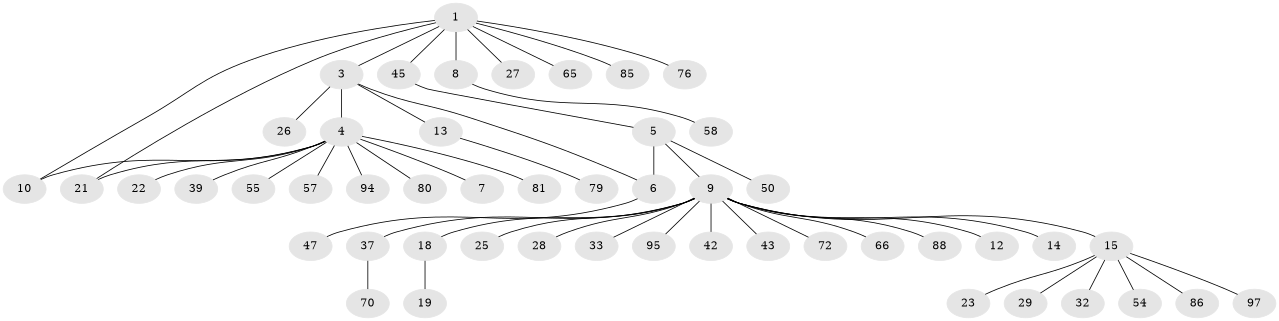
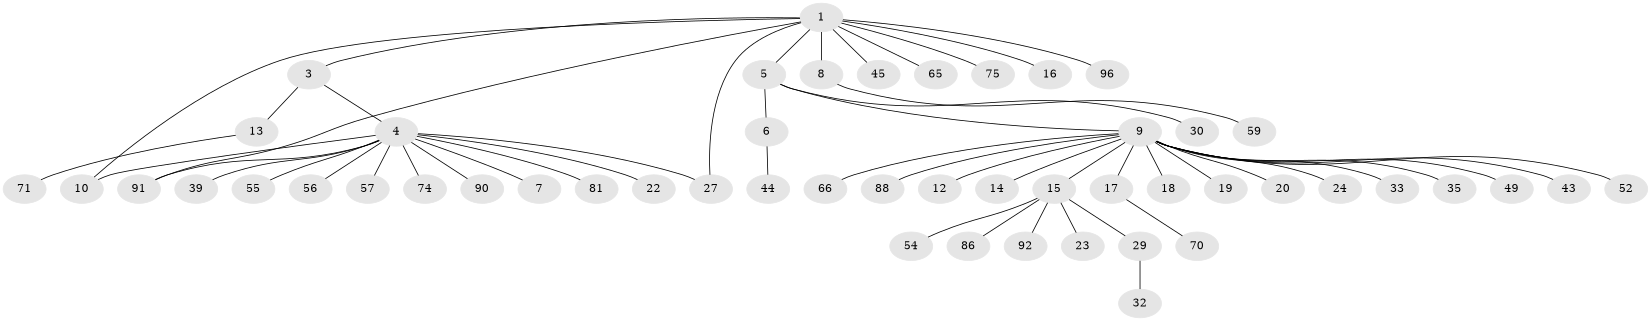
(628, 75) -> (993, 75)
(685, 75) -> (1050, 75)
none -> (1107, 75)
(524, 107) -> (793, 46)
(499, 127) -> none
(284, 132) -> none
(711, 132) -> (1254, 132)
none -> (558, 148)
(82, 189) -> (139, 189)
none -> (311, 189)
(368, 189) -> (425, 189)
(425, 189) -> (482, 189)
(597, 189) -> (25, 189)
(768, 189) -> (1197, 132)
(311, 246) -> (768, 189)
(368, 246) -> (1111, 189)
(482, 246) -> (1283, 189)
(539, 246) -> (1340, 189)
(654, 246) -> (1455, 189)
(711, 246) -> (1512, 189)
(825, 246) -> (1626, 189)
(425, 275) -> (1183, 161)
(1097, 275) -> (1140, 275)
(1254, 303) -> (1026, 246)
